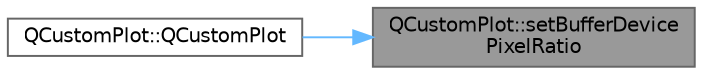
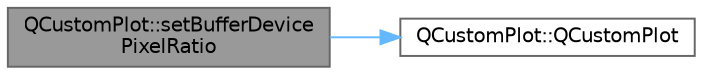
(328, 37) -> (355, 37)
